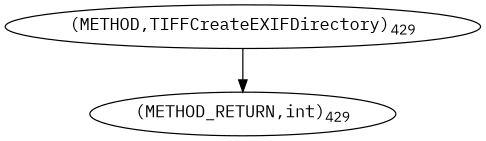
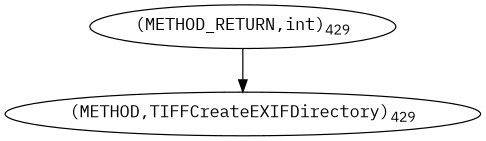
(243, 64) -> (243, 64)
